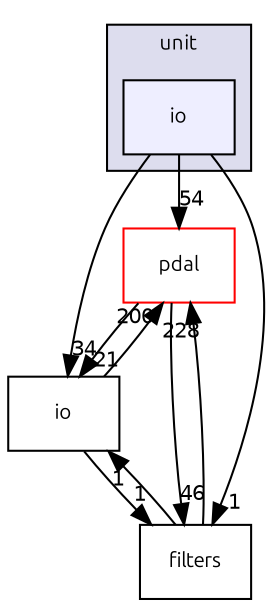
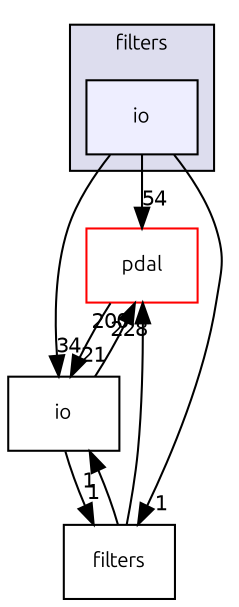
(179, 44) -> (142, 44)
(173, 403) -> none
